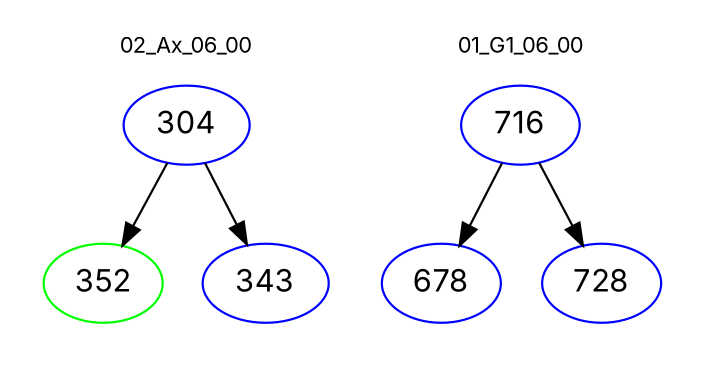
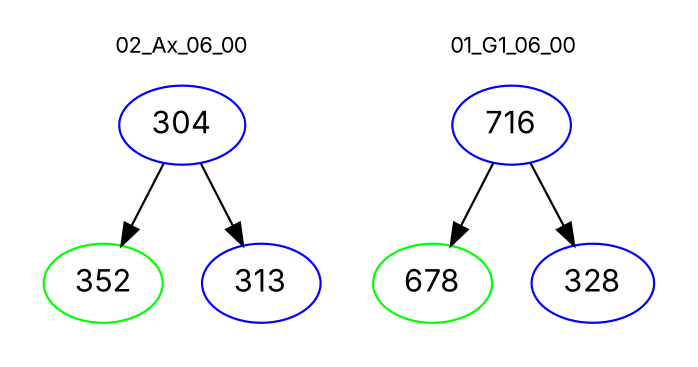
(266, 283) -> (261, 283)
(441, 283) -> (433, 283)
(602, 283) -> (593, 283)
